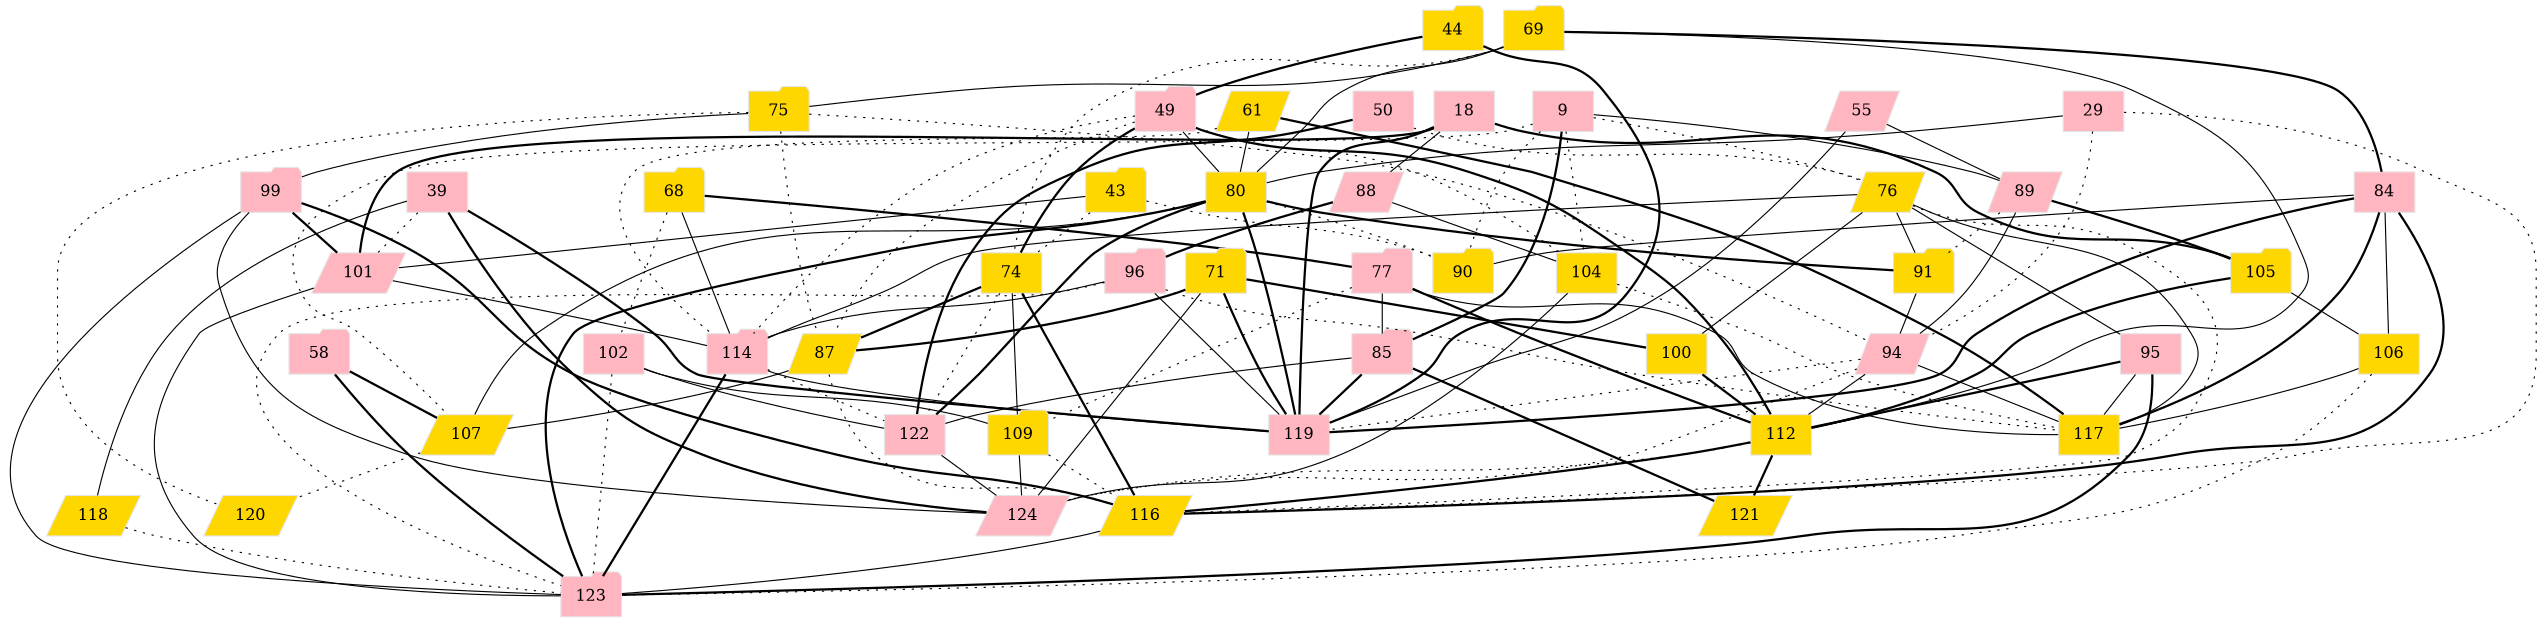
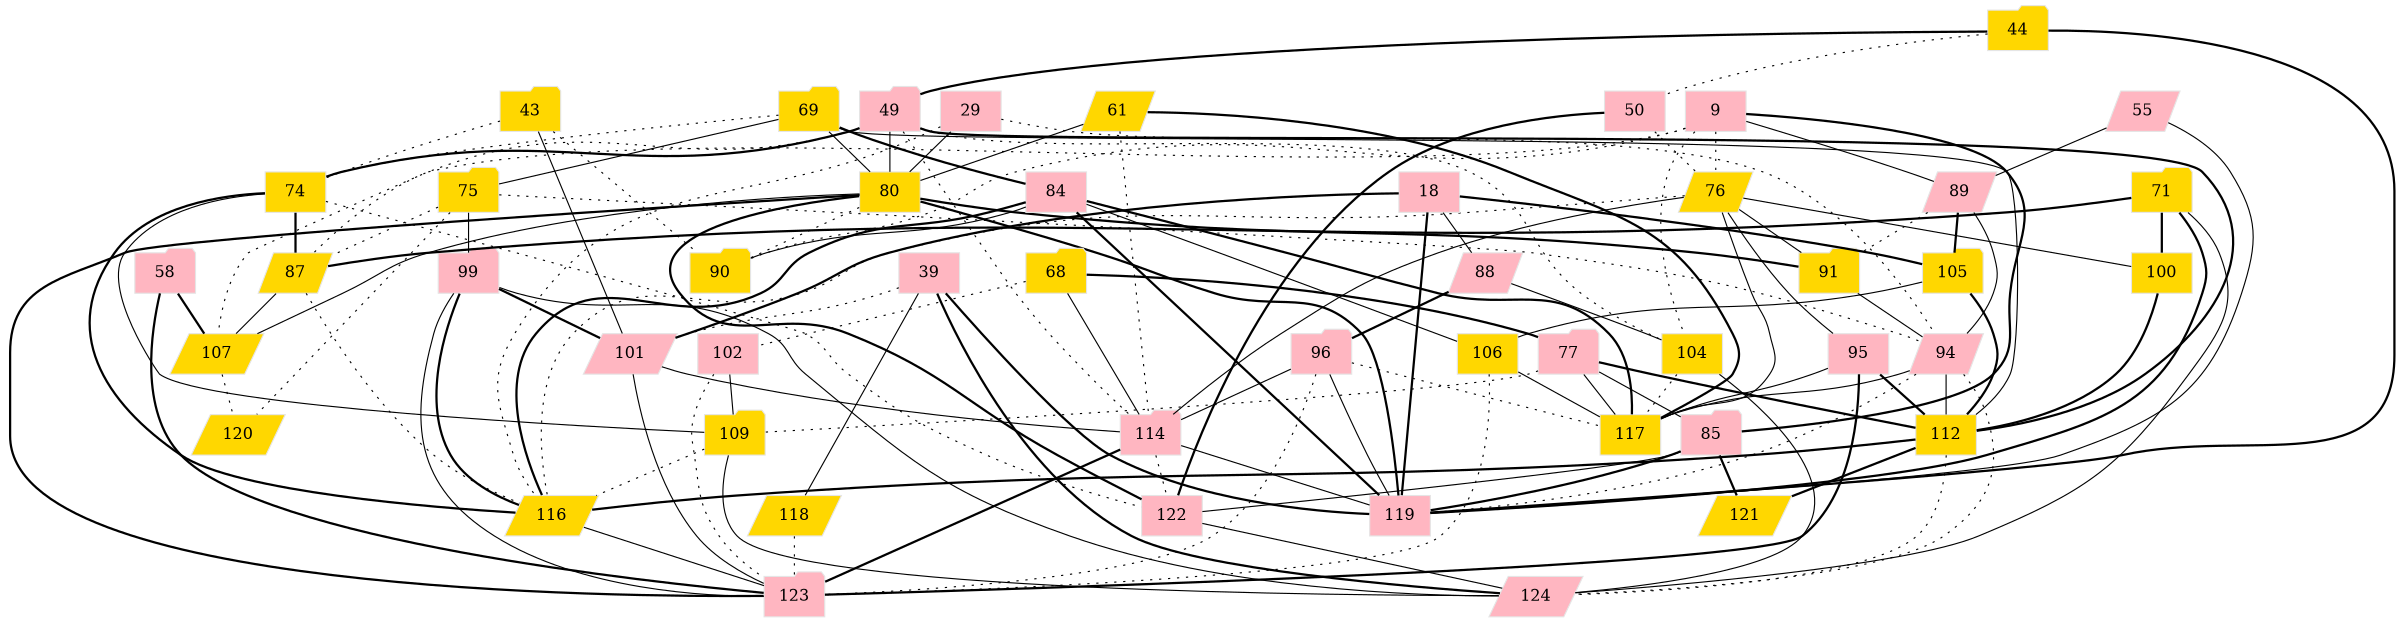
none -> (1825, 56)
(763, 403) -> none
